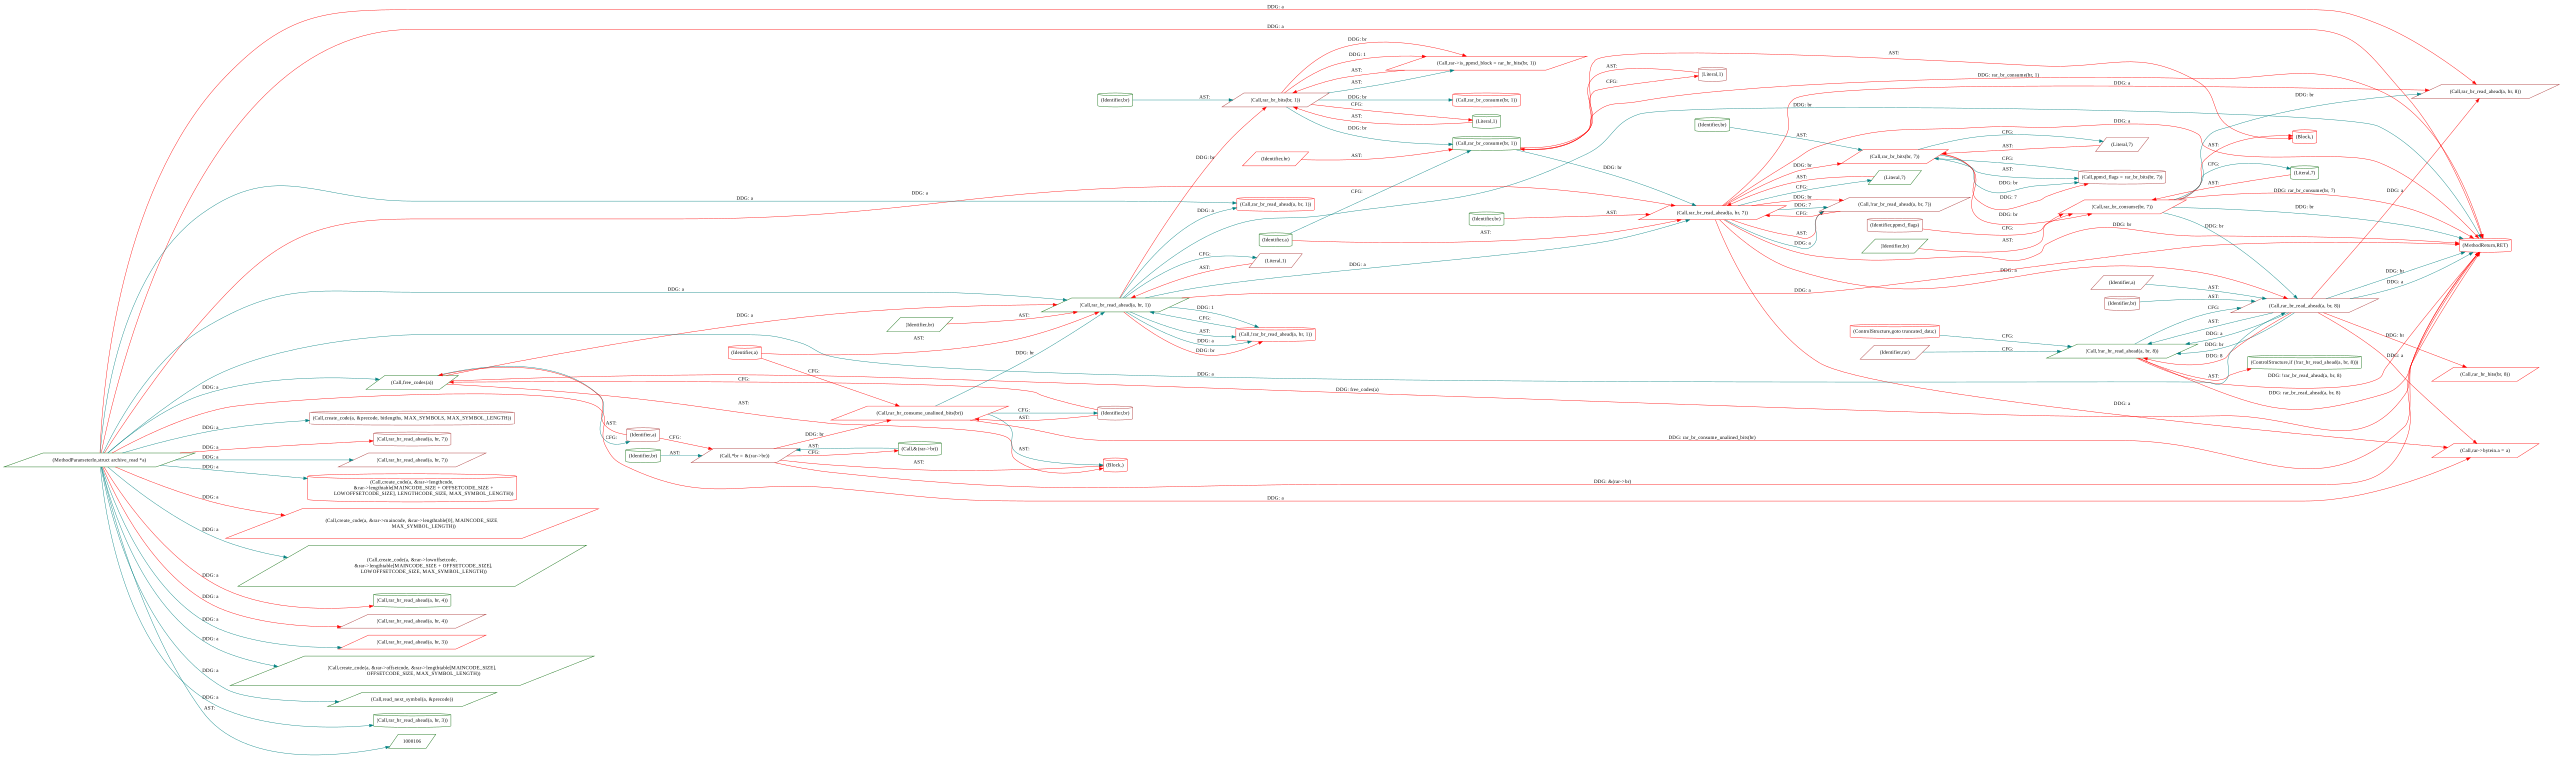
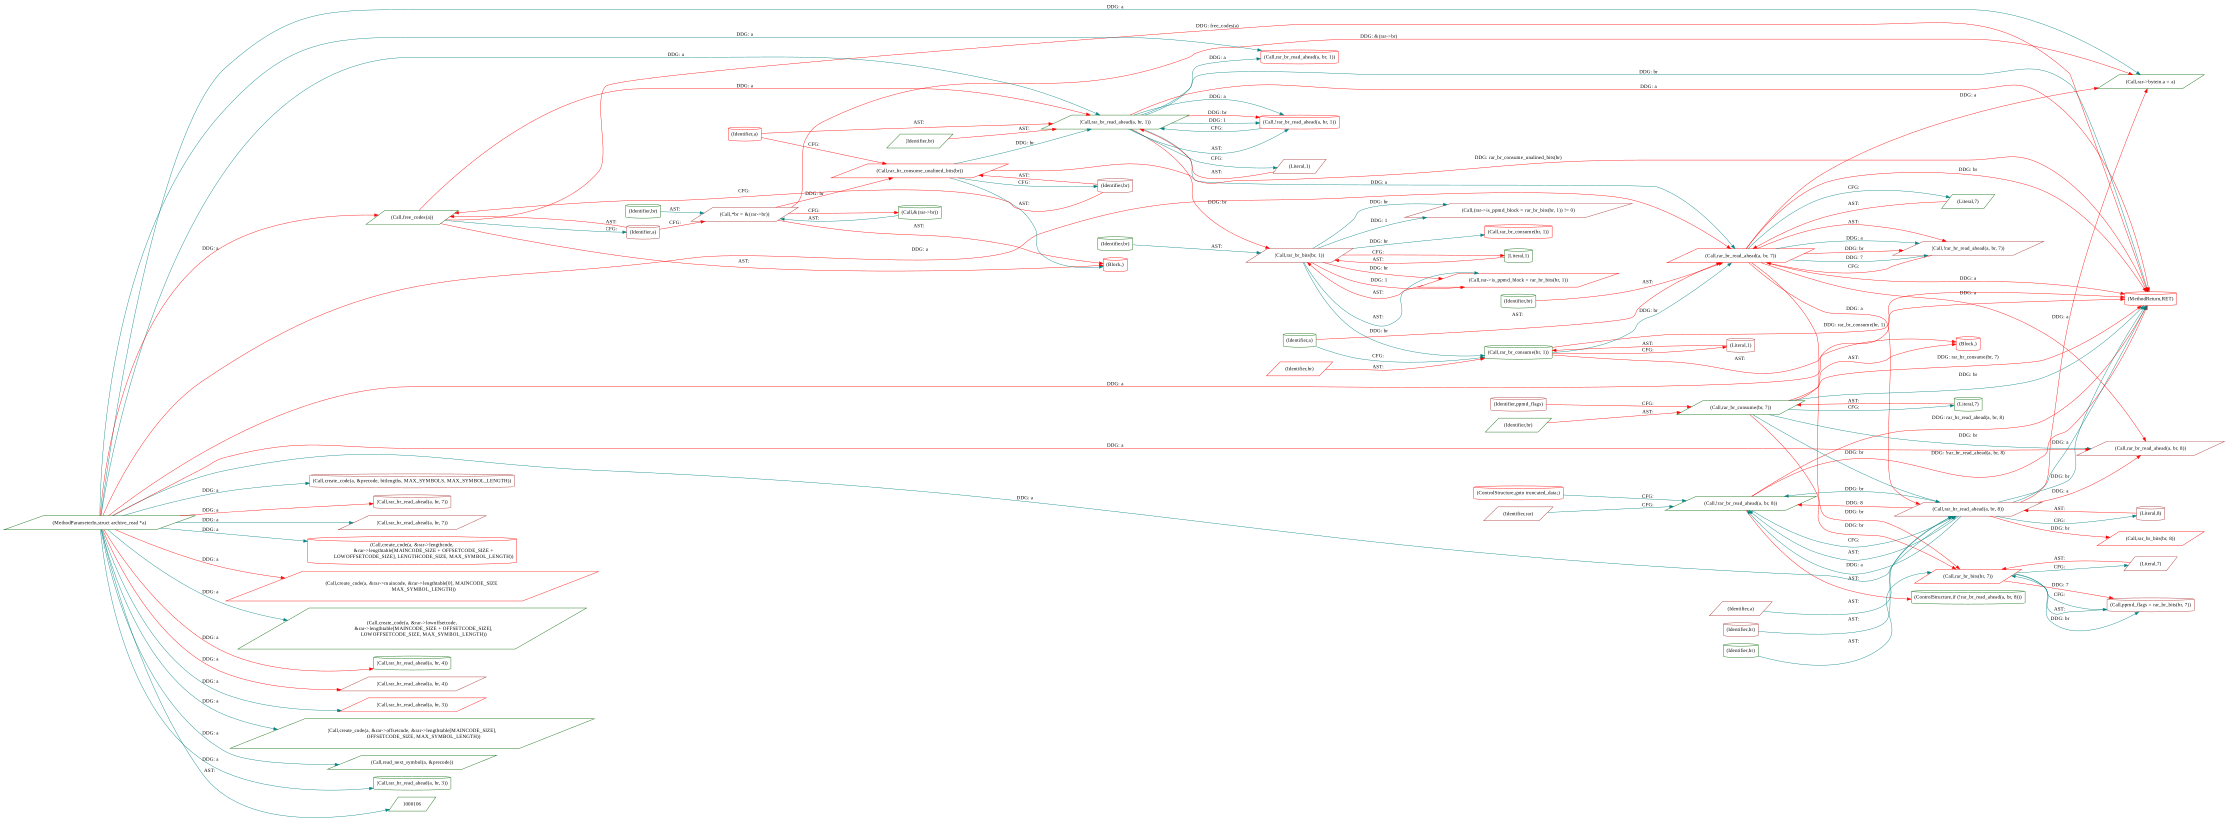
(2122, 207) -> (1741, 408)
none -> (1518, 210)
(1989, 222) -> (1822, 527)
(233, 387) -> (169, 298)
(2485, 451) -> (2151, 82)
(1701, 484) -> (1424, 39)
(1263, 501) -> (946, 10)
none -> (2151, 513)
